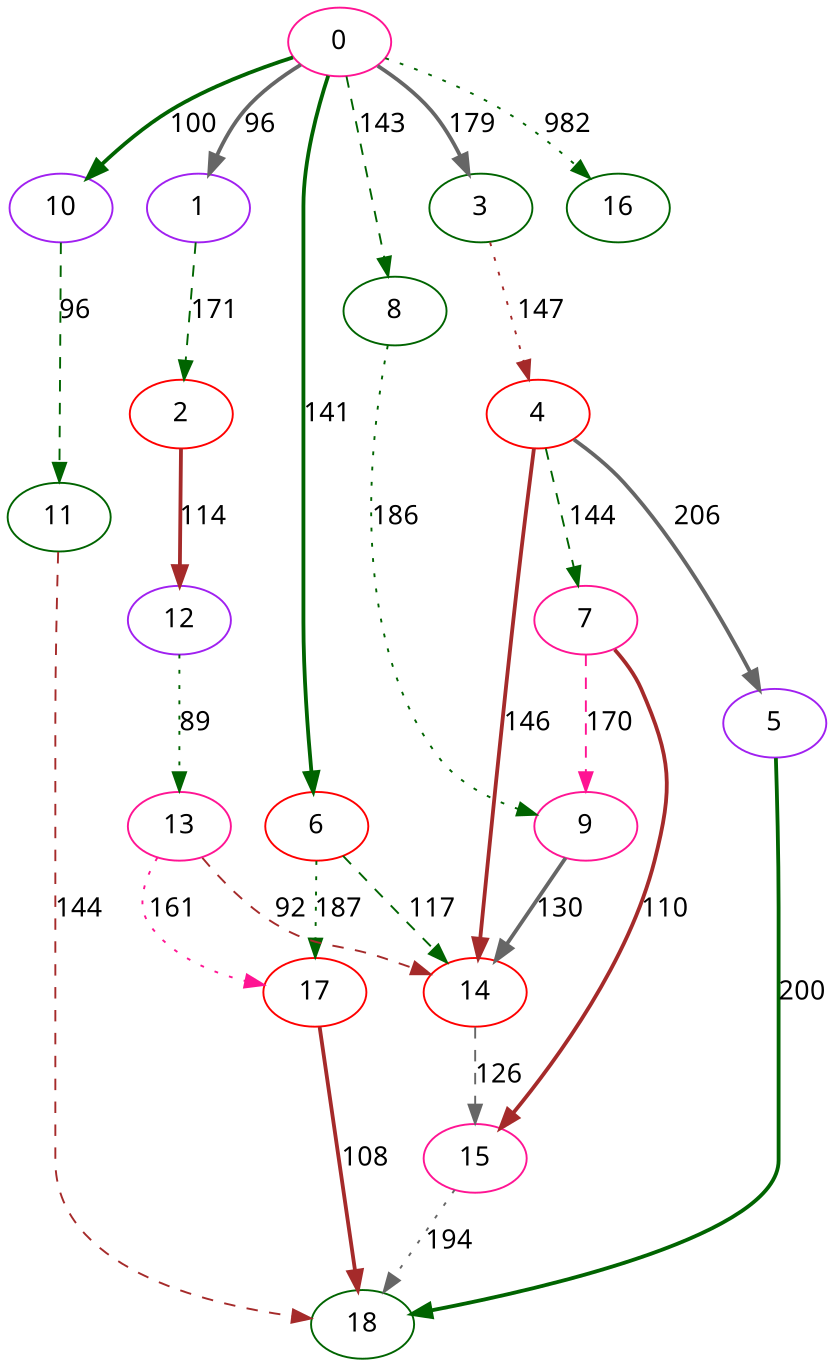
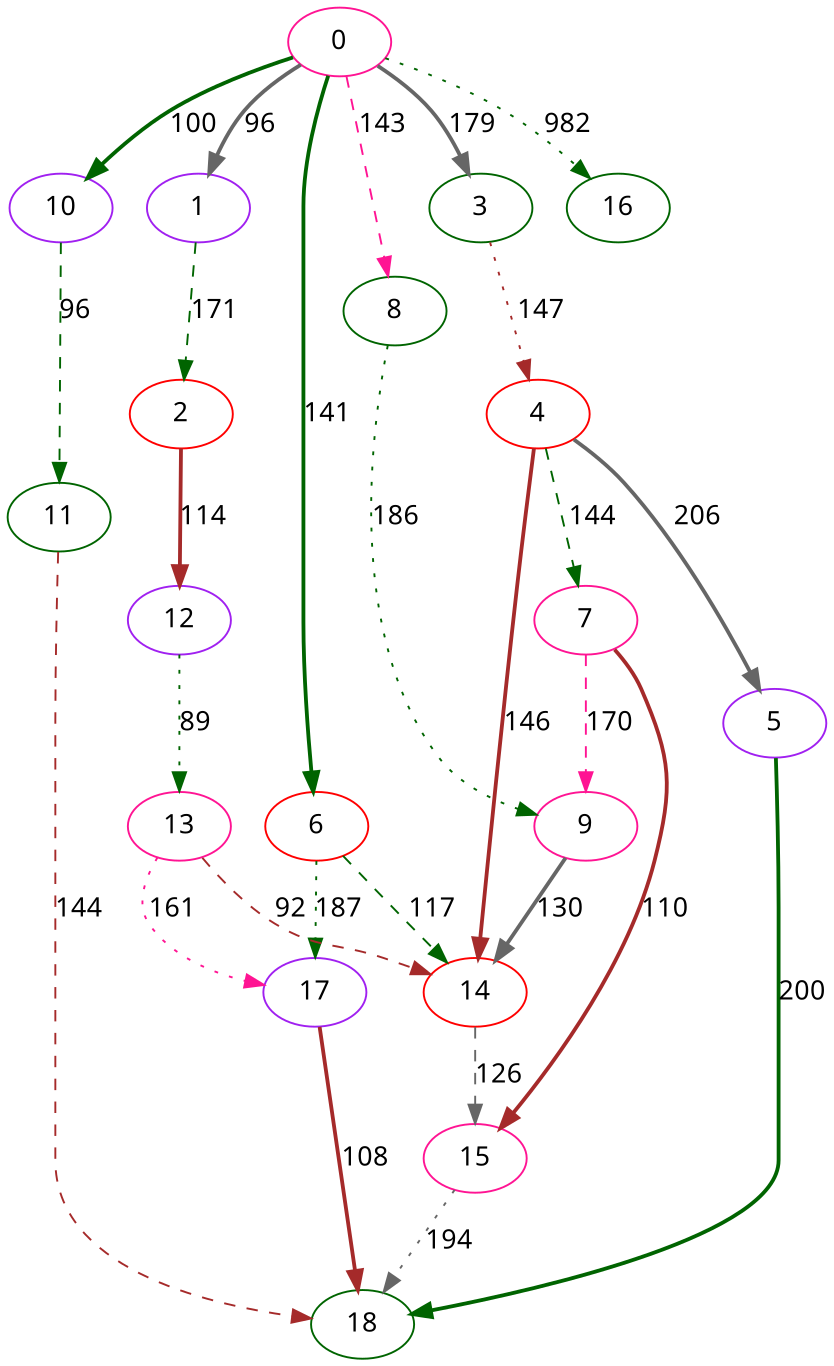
(365, 167) -> (365, 167)
(315, 992) -> (315, 992)
